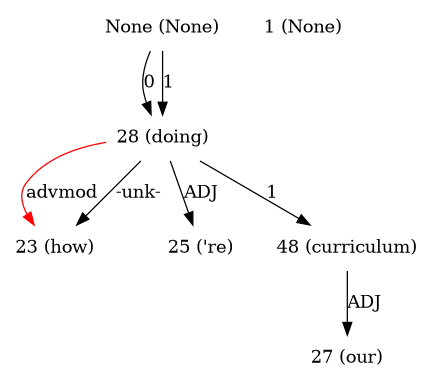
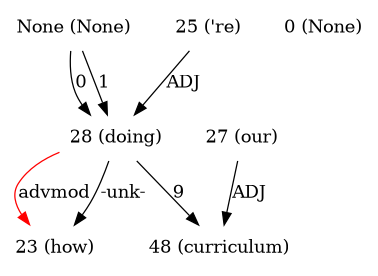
(303, 28) -> (323, 28)
(179, 187) -> (166, 78)
(273, 193) -> (179, 193)
(347, 297) -> (232, 187)
